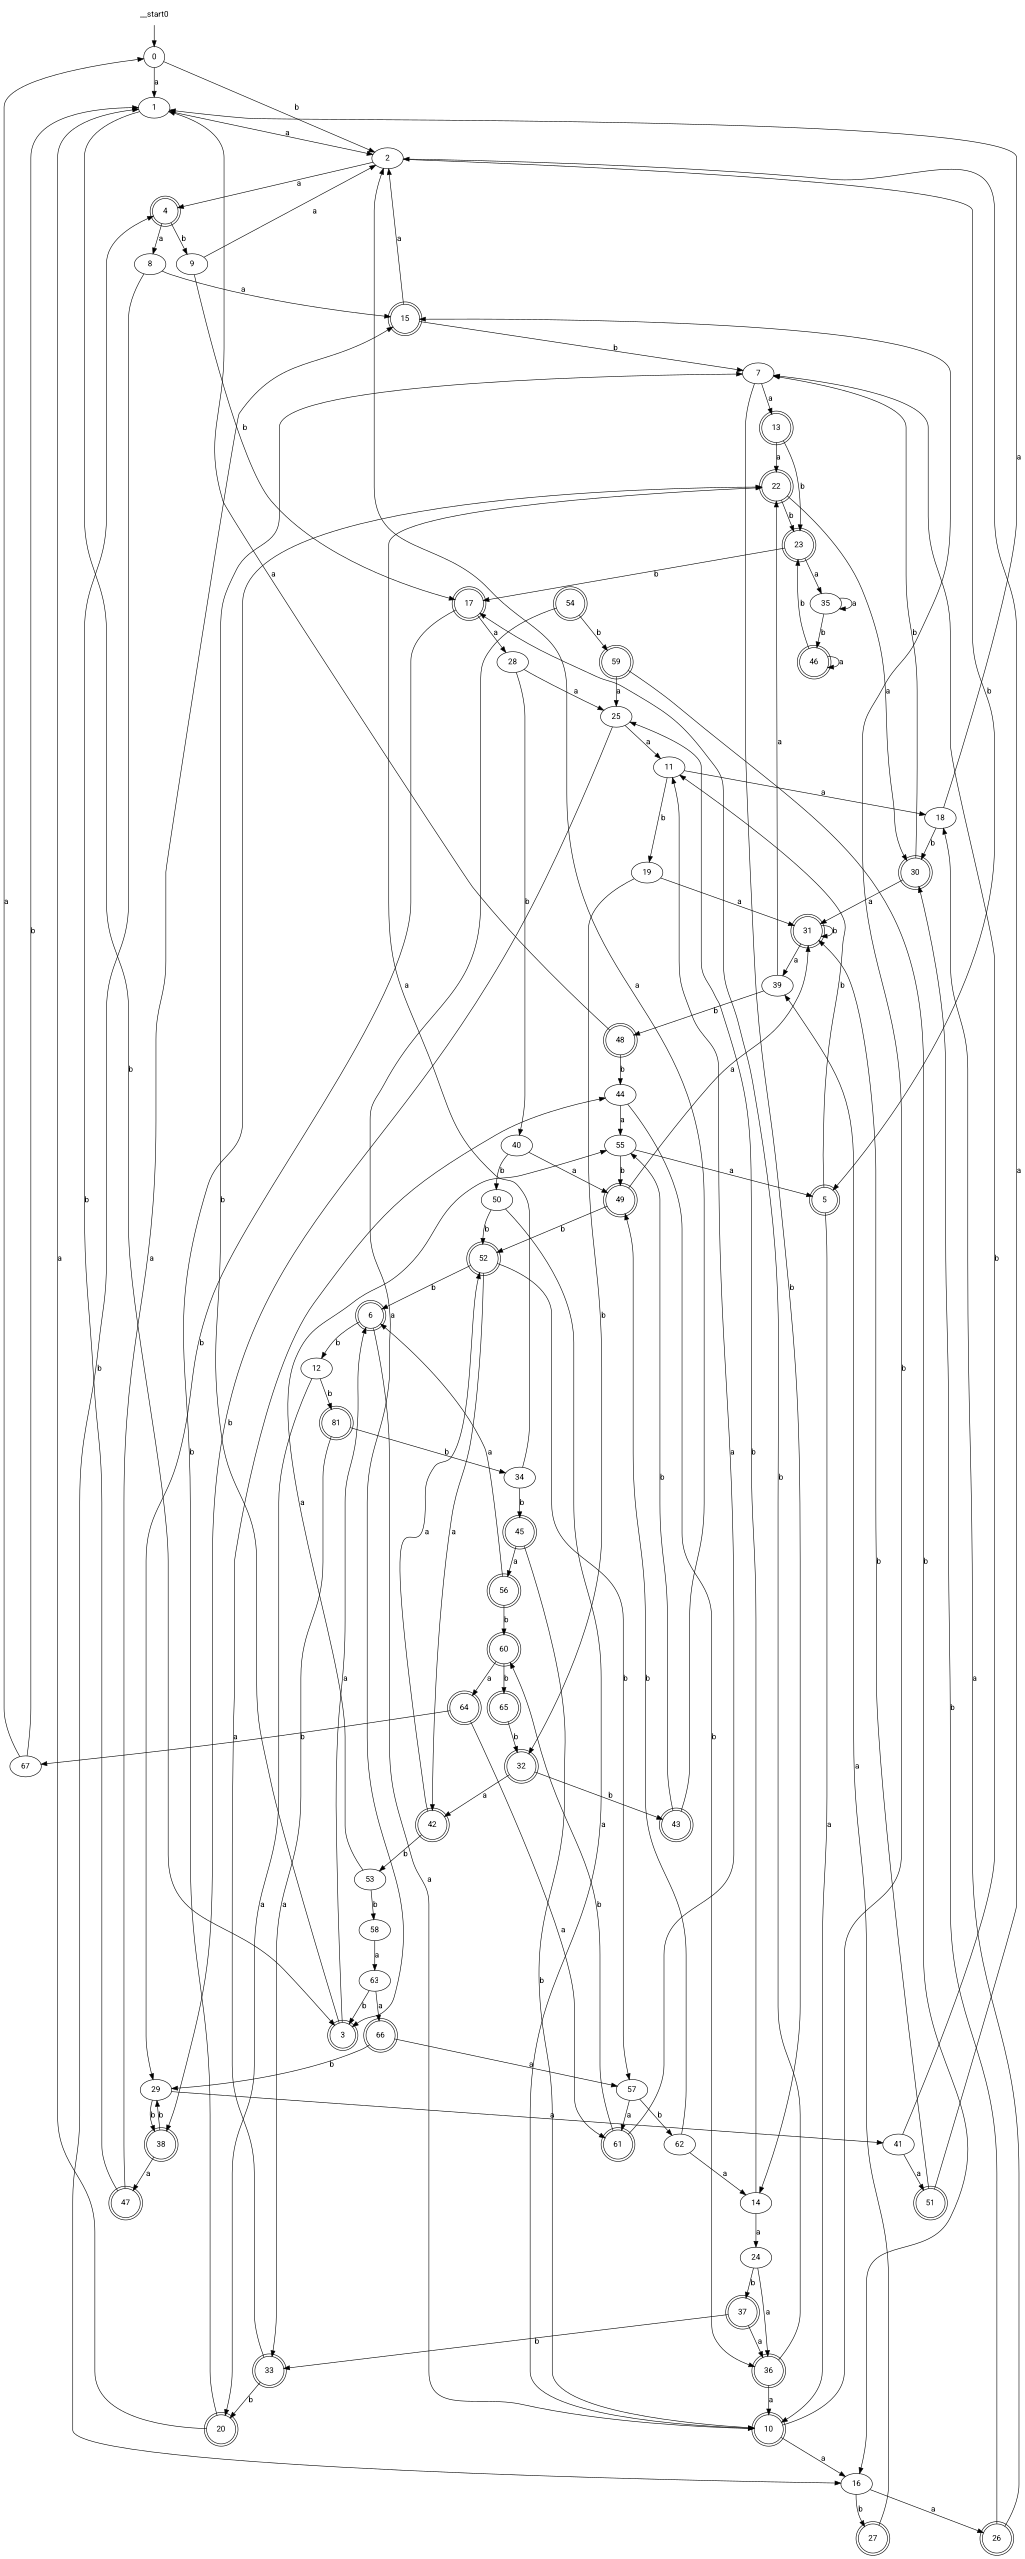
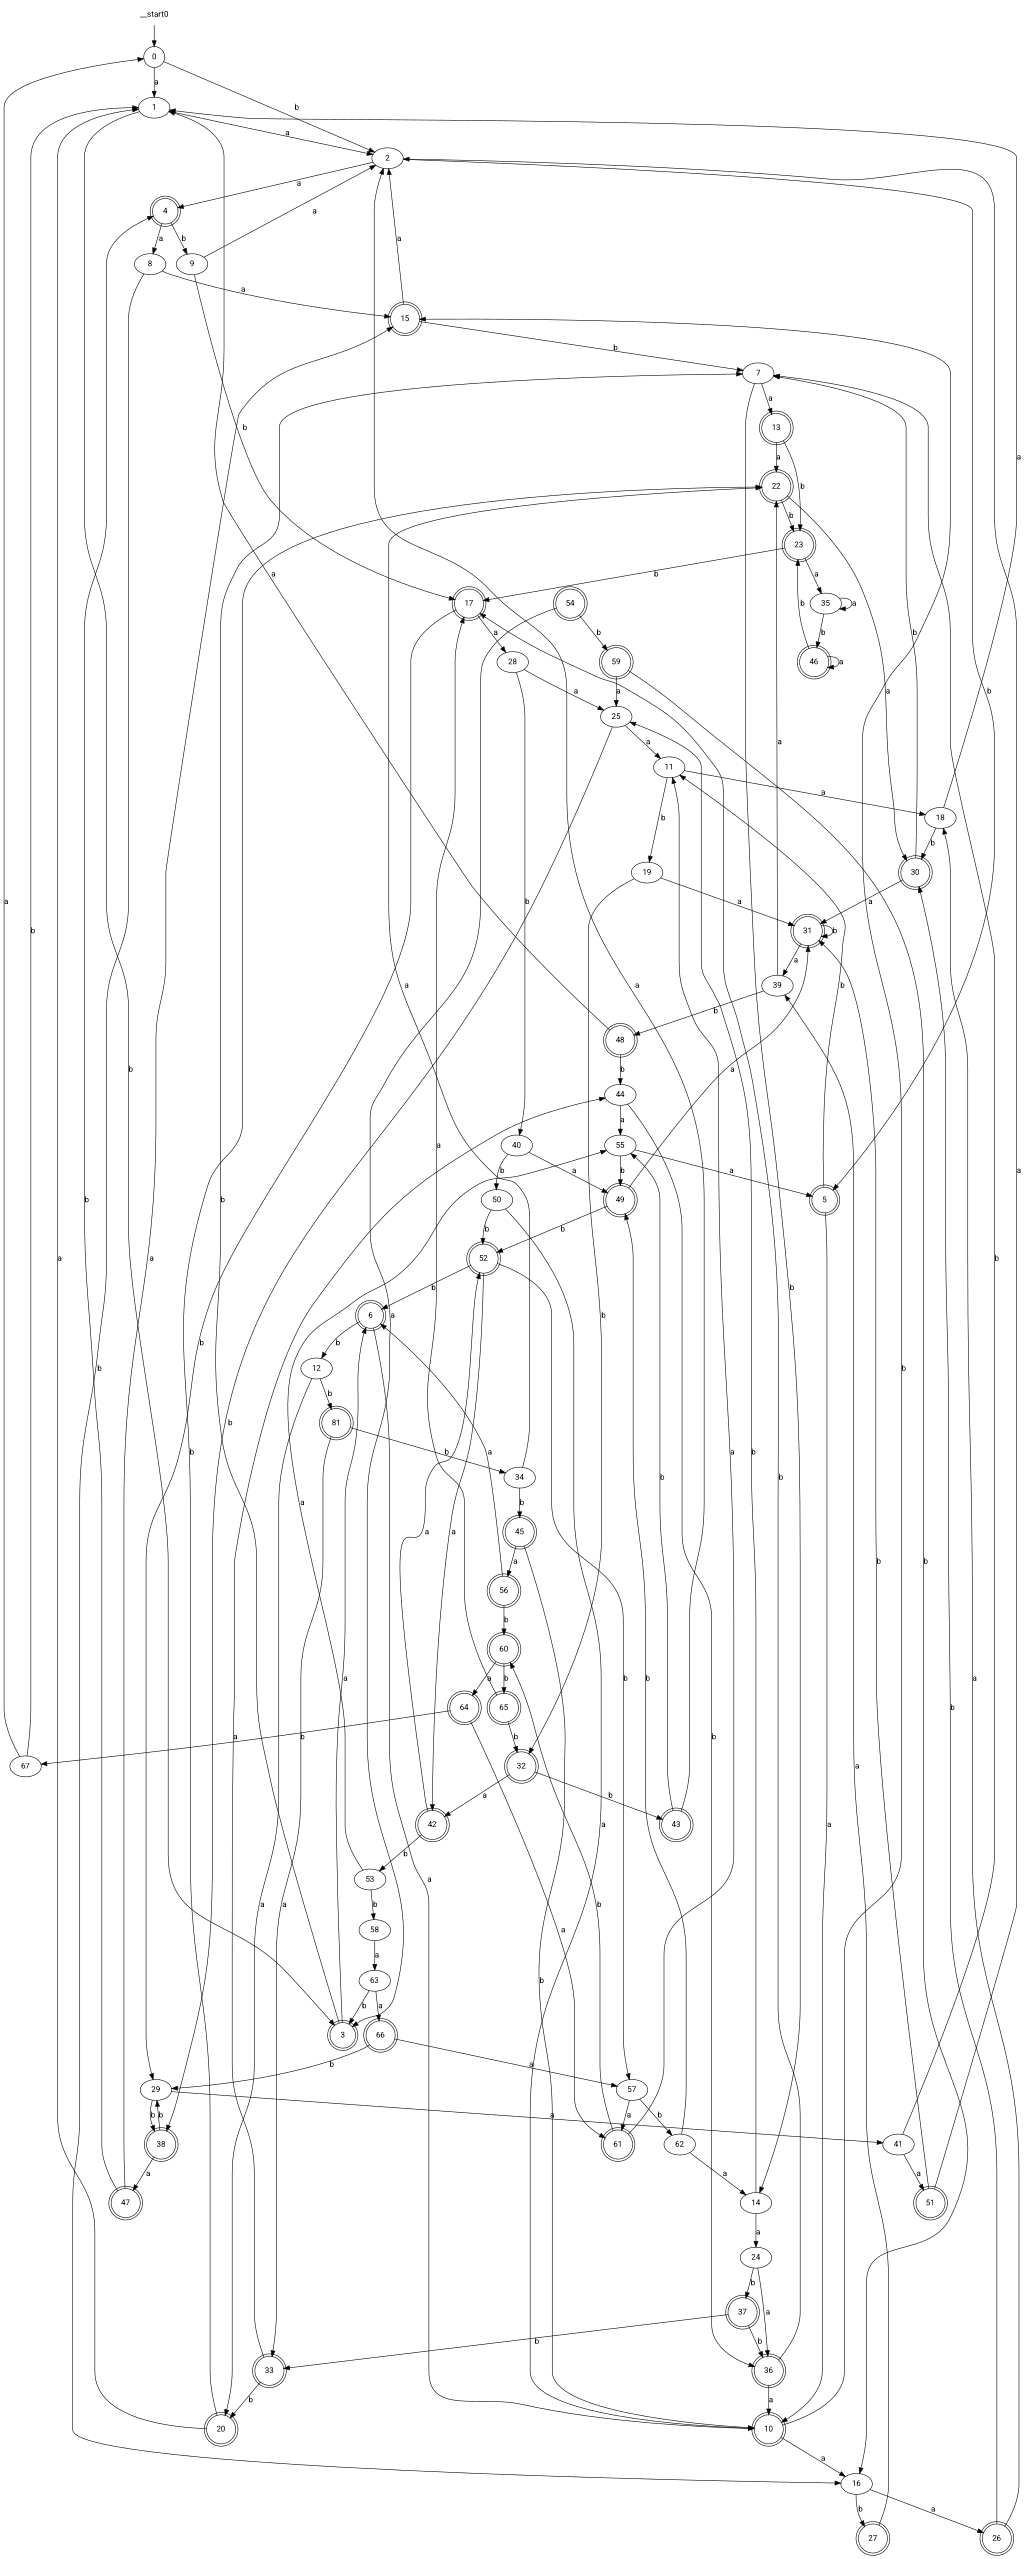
none -> (436, 1166)
(760, 2342) -> (760, 2342)
